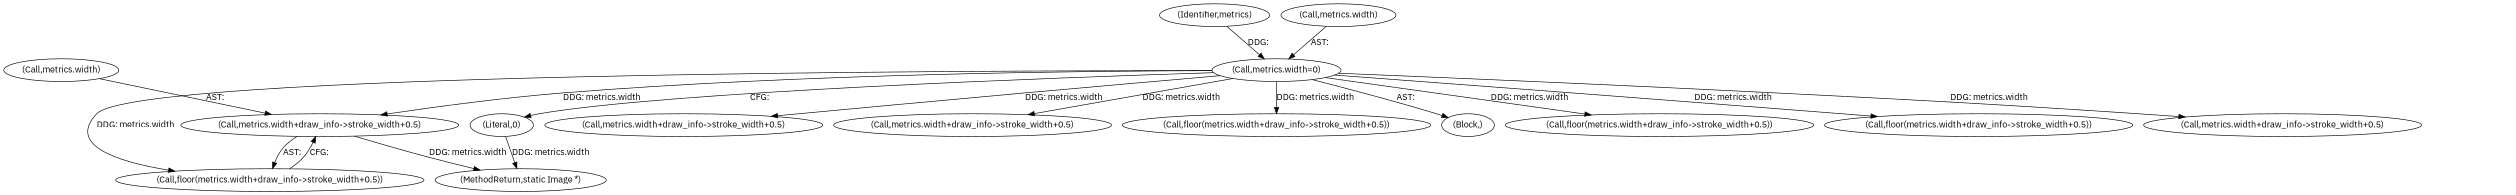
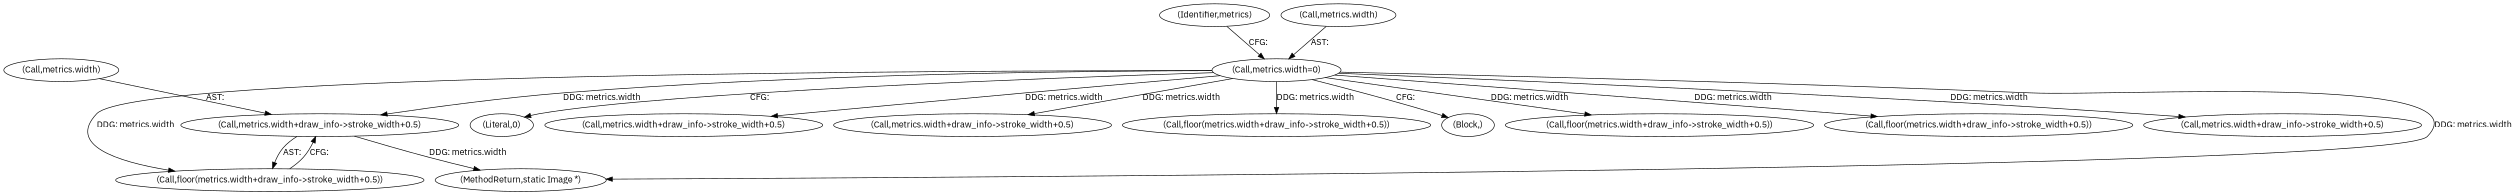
(1259, 43) -> (1259, 43)
(1407, 98) -> (1407, 98)
(510, 150) -> (2078, 160)
